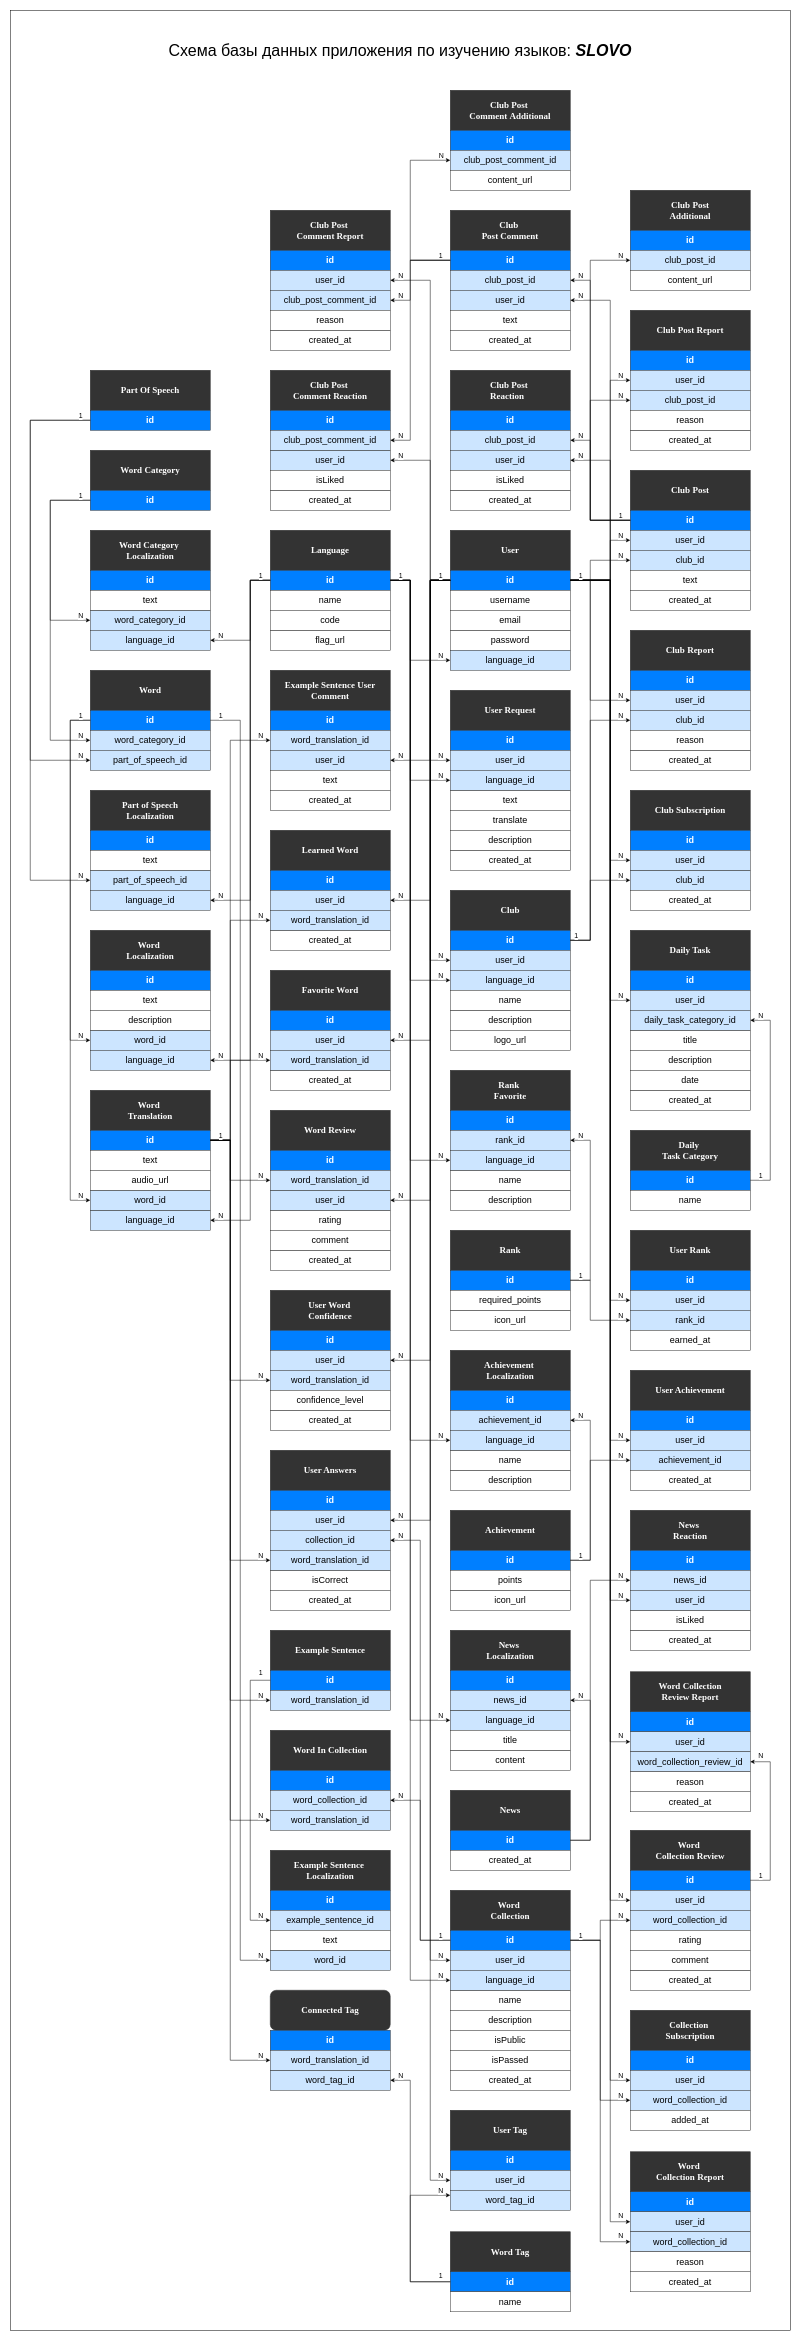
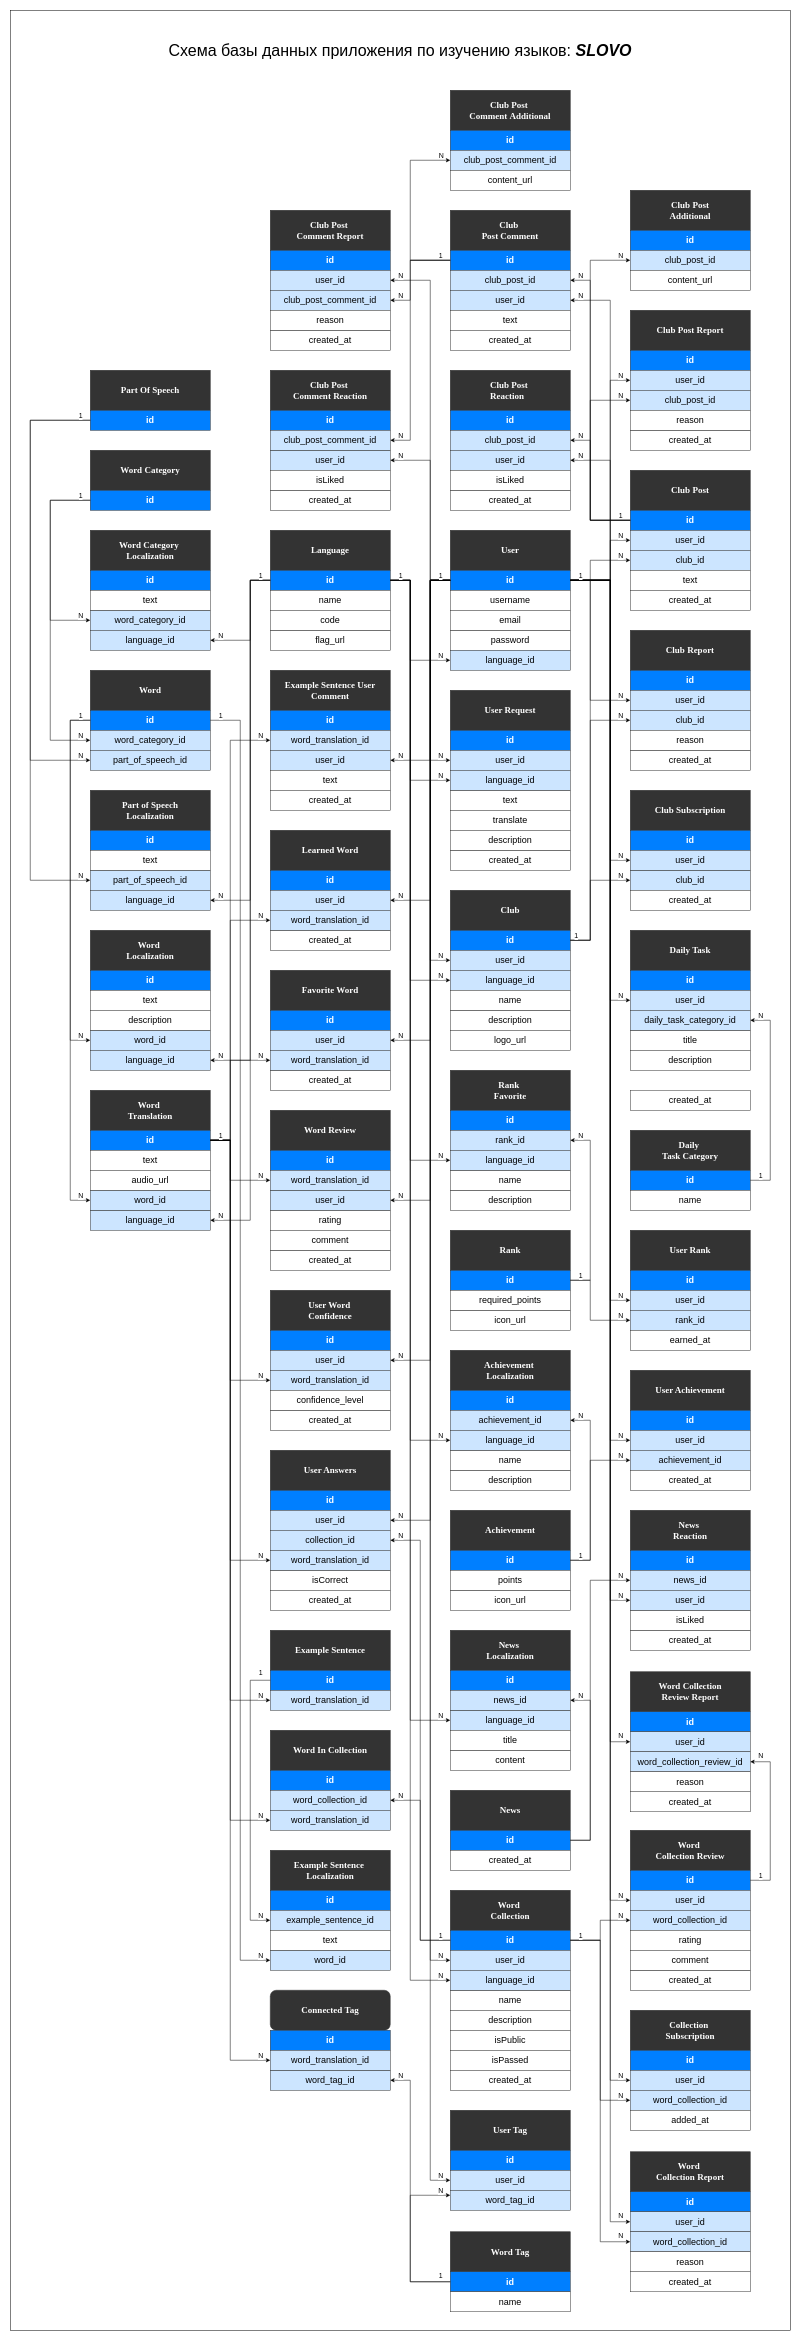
(690, 1080) -> none
